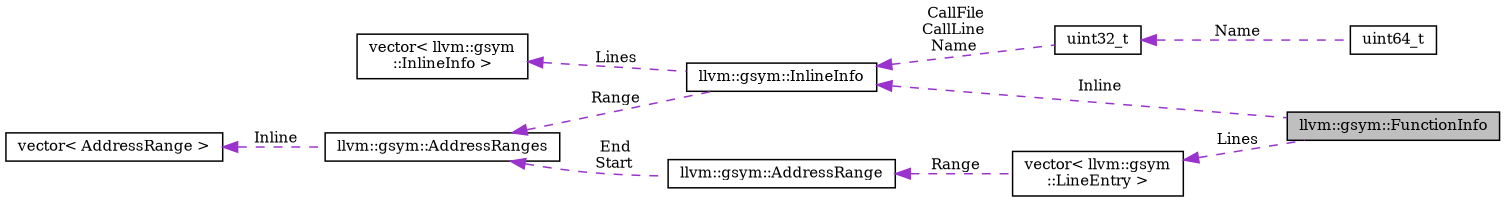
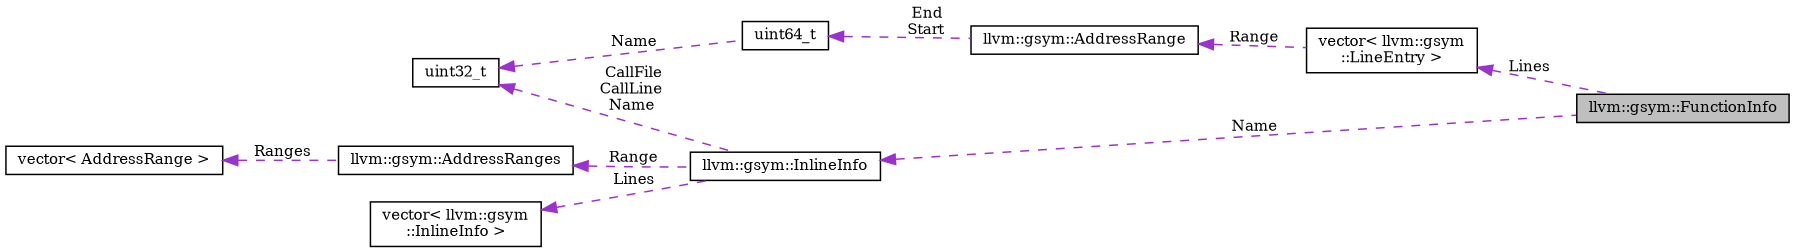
(973, 55) -> (624, 121)
(1098, 87) -> (1252, 127)
(274, 139) -> (281, 152)
(596, 173) -> (907, 37)
